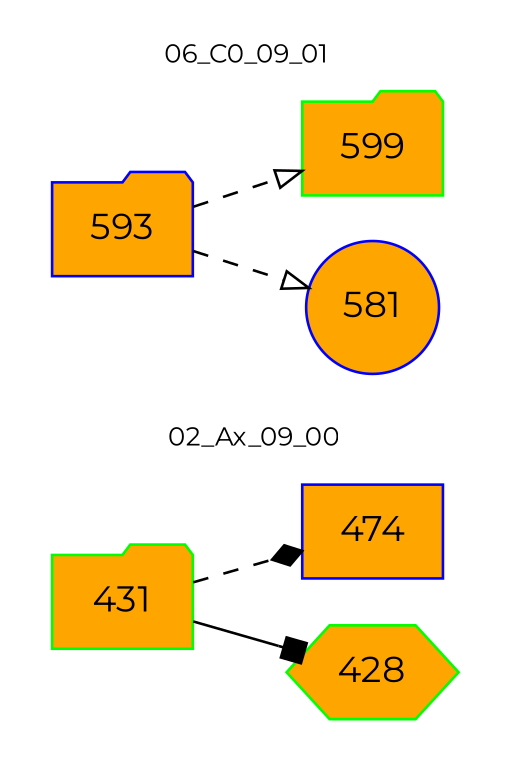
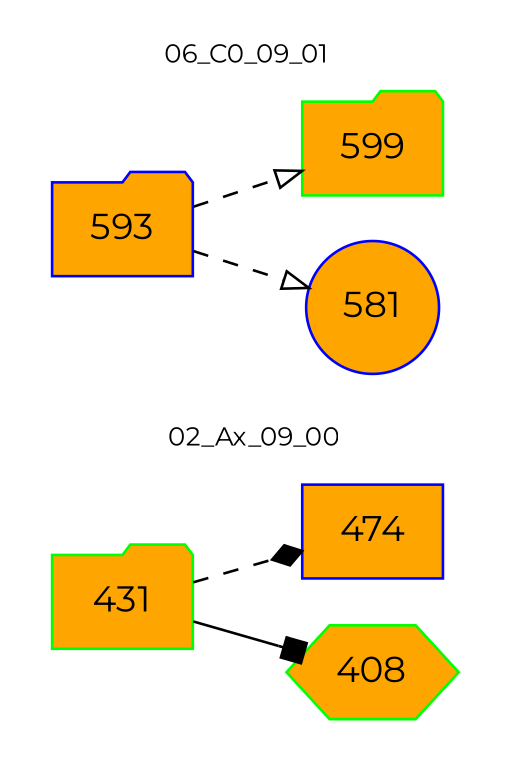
(373, 672) -> (373, 672)
